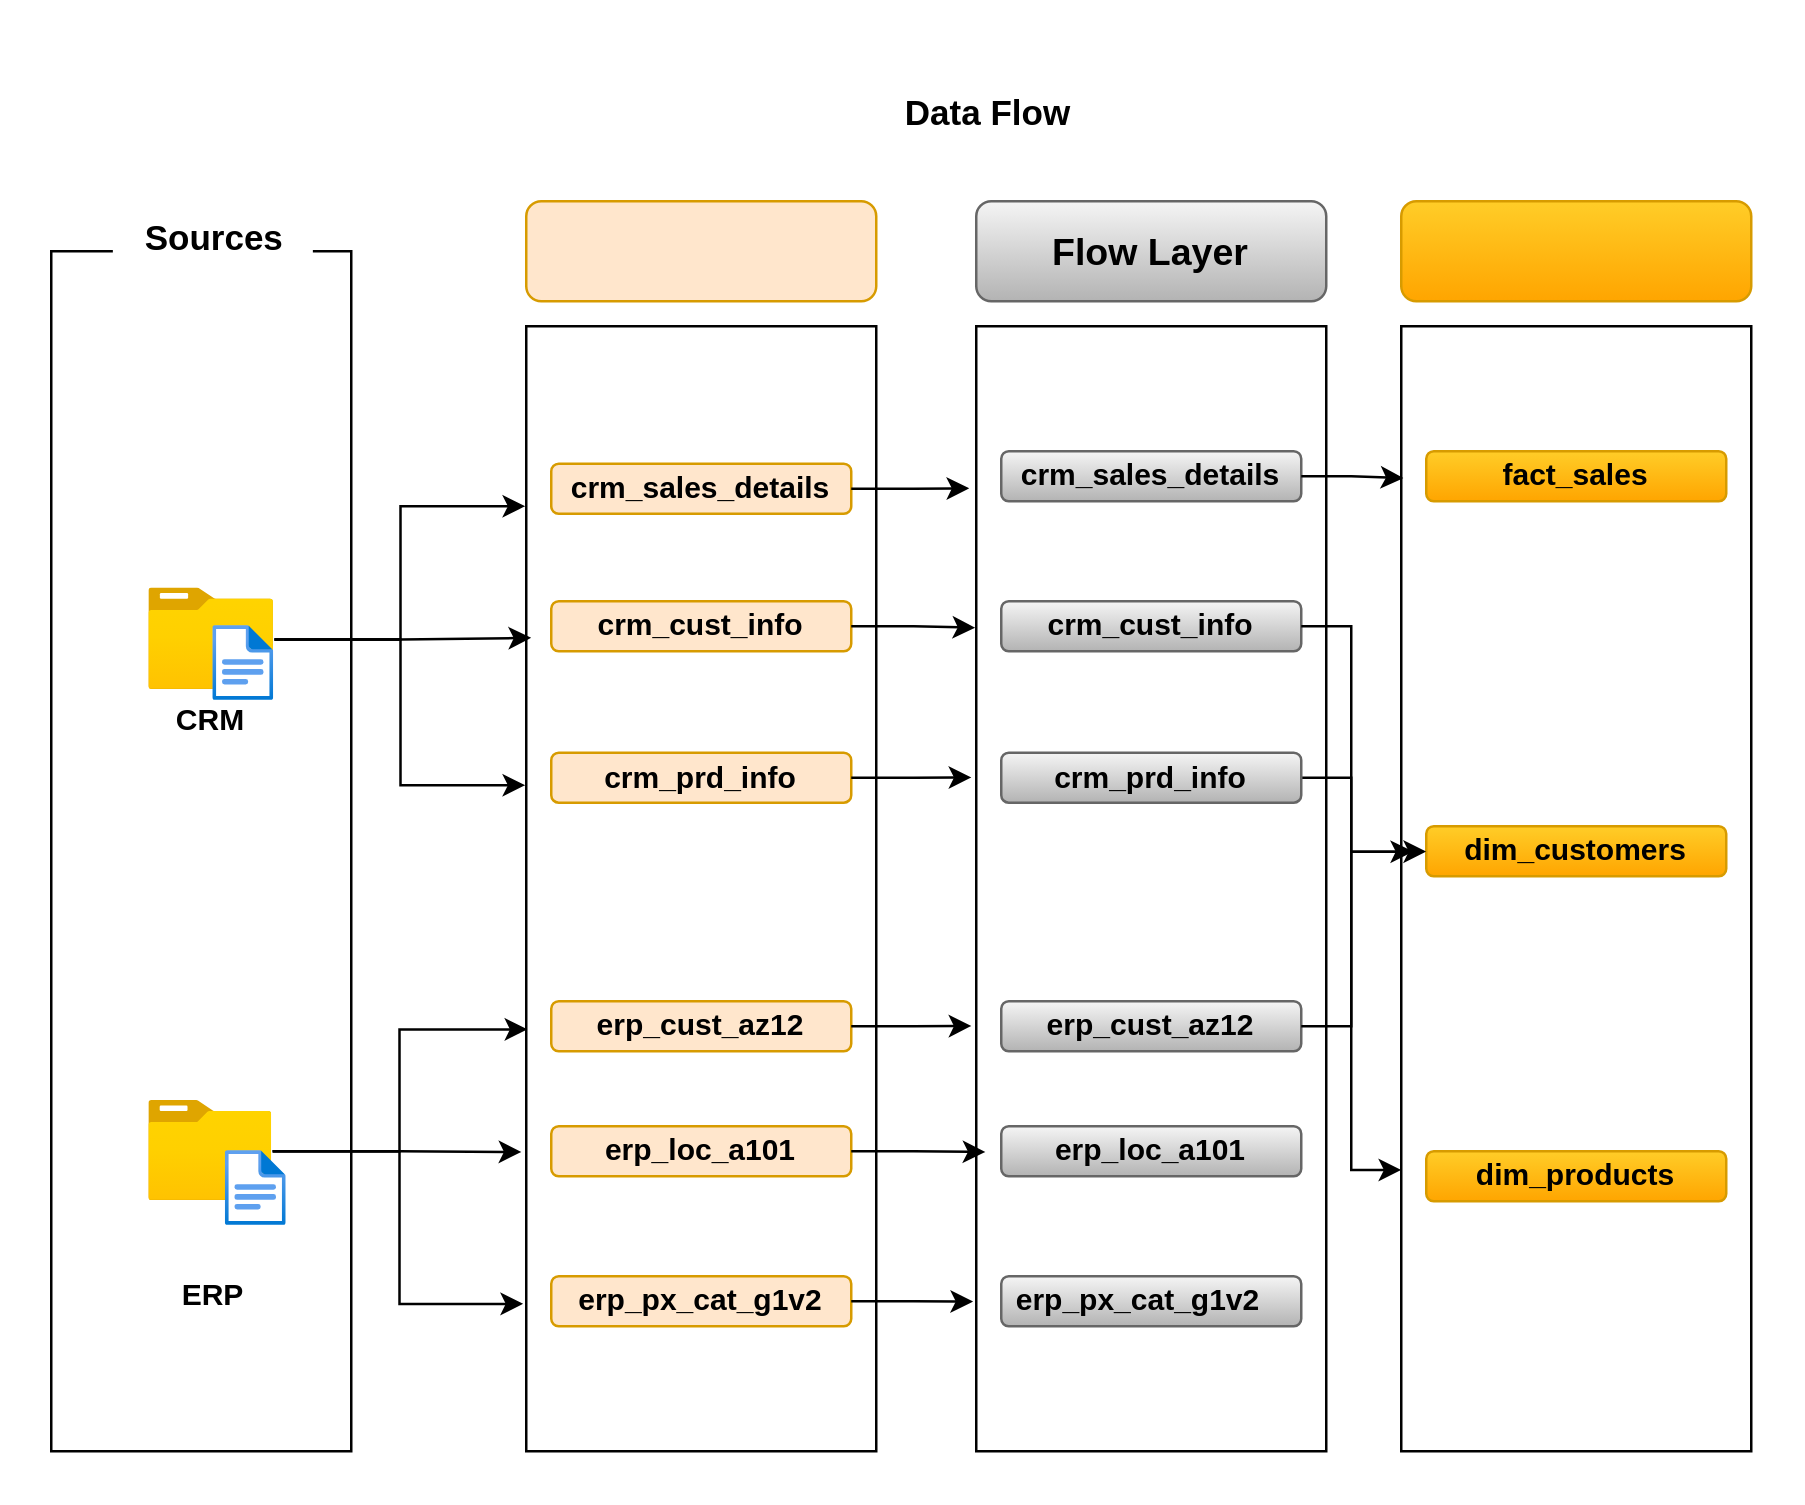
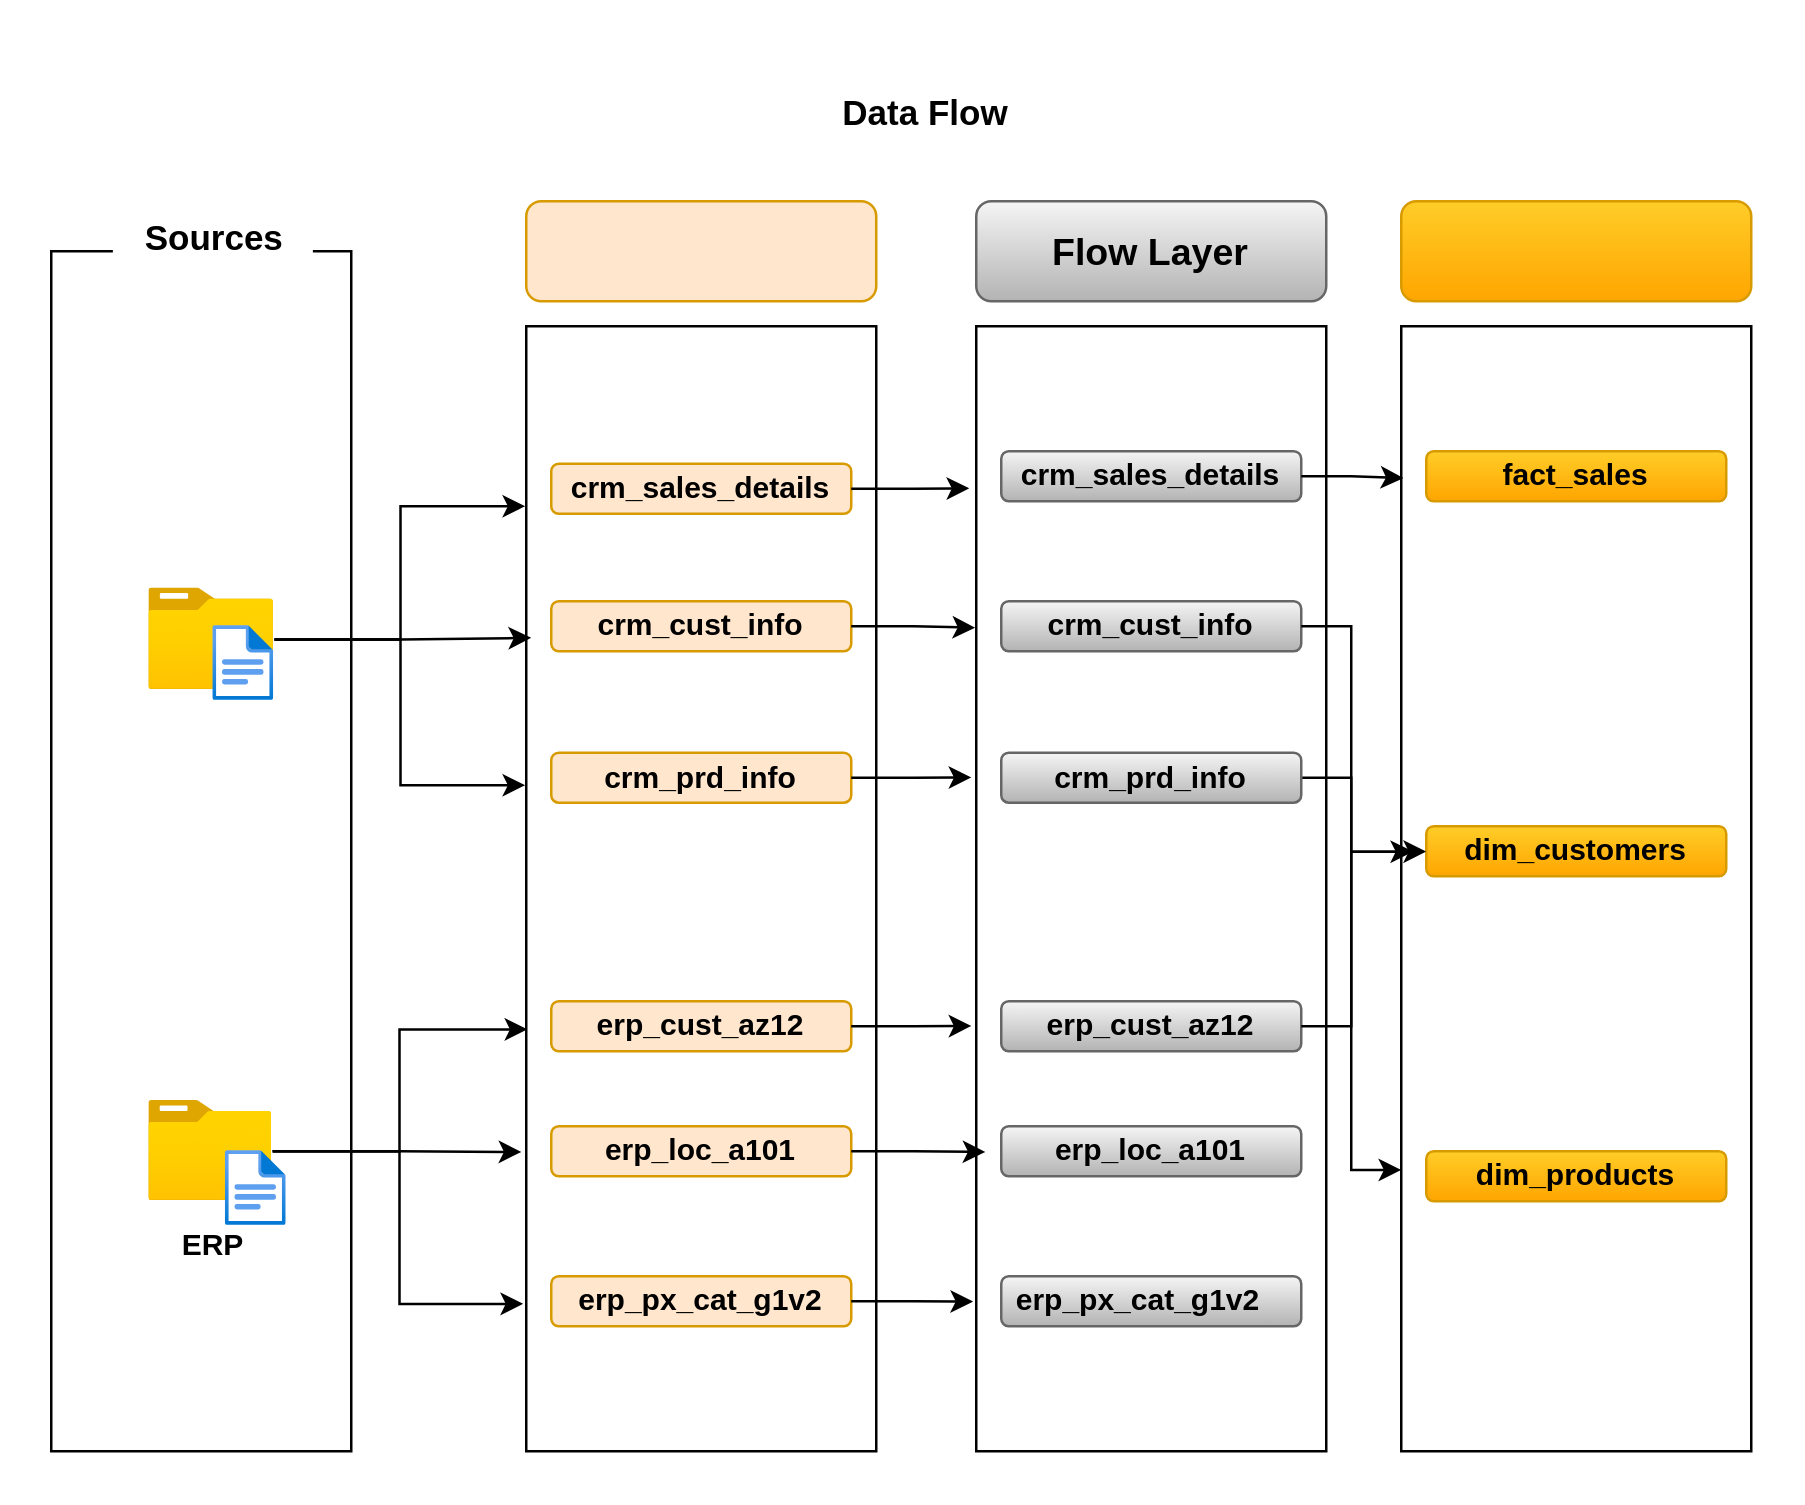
(989, 114) -> (926, 114)
(212, 739) -> none
(213, 1314) -> (213, 1264)
